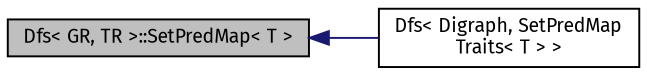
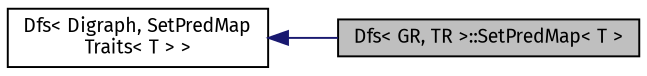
(354, 38) -> (313, 38)
